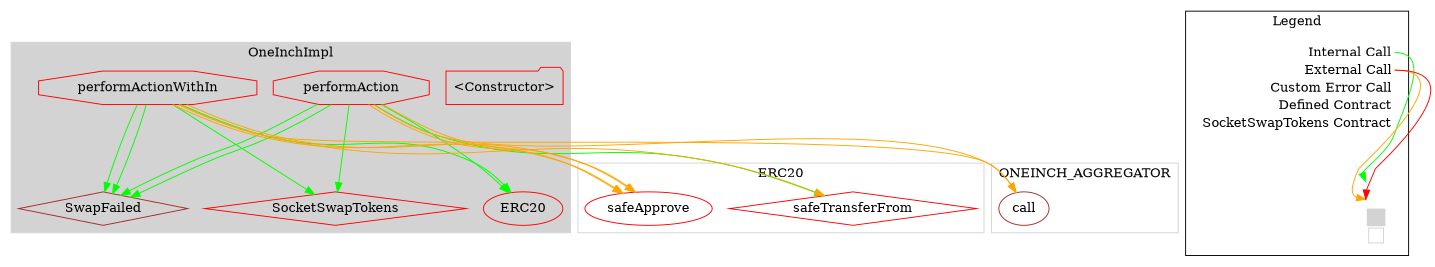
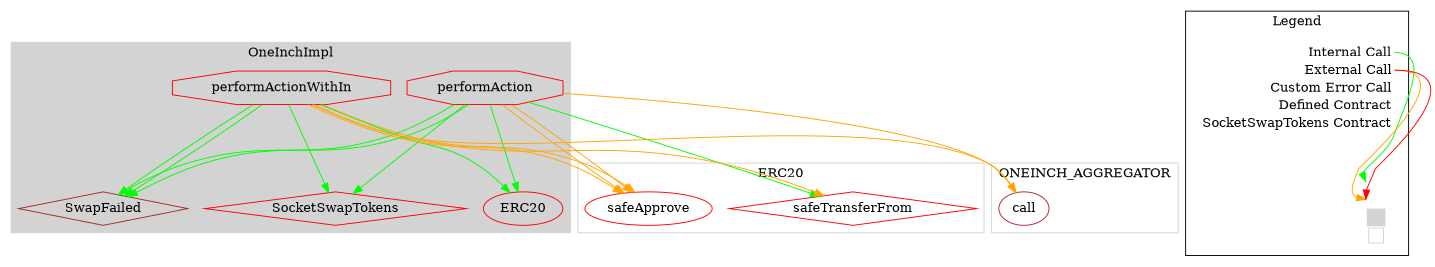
(505, 88) -> none
